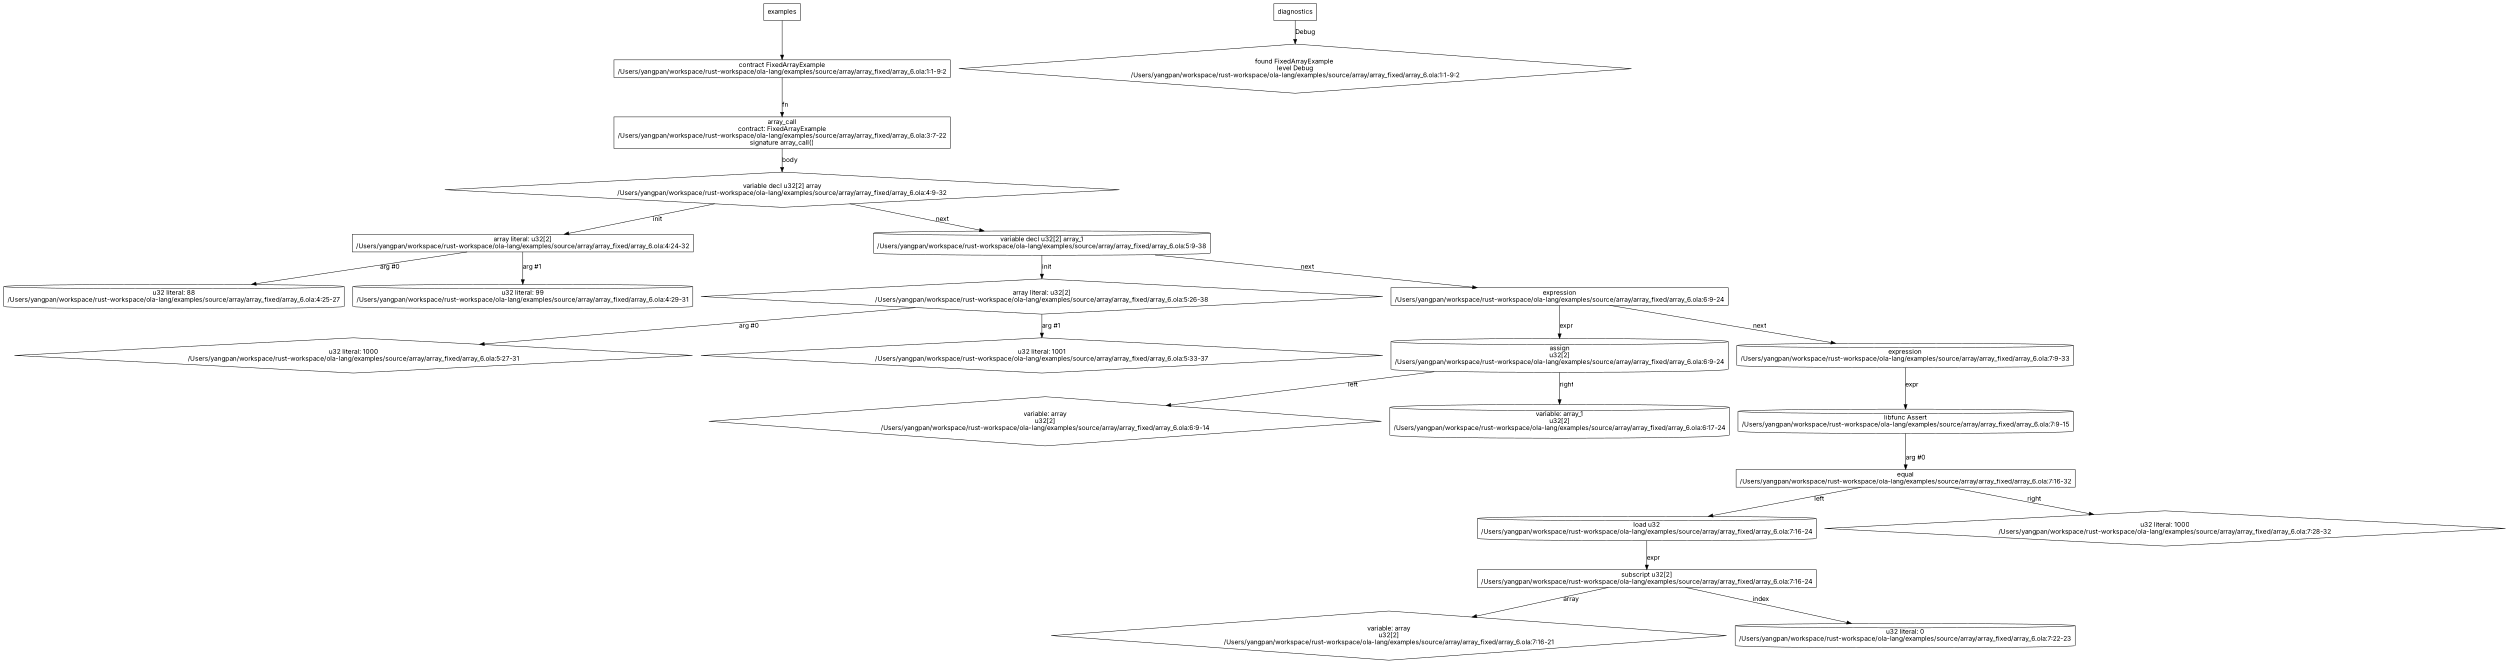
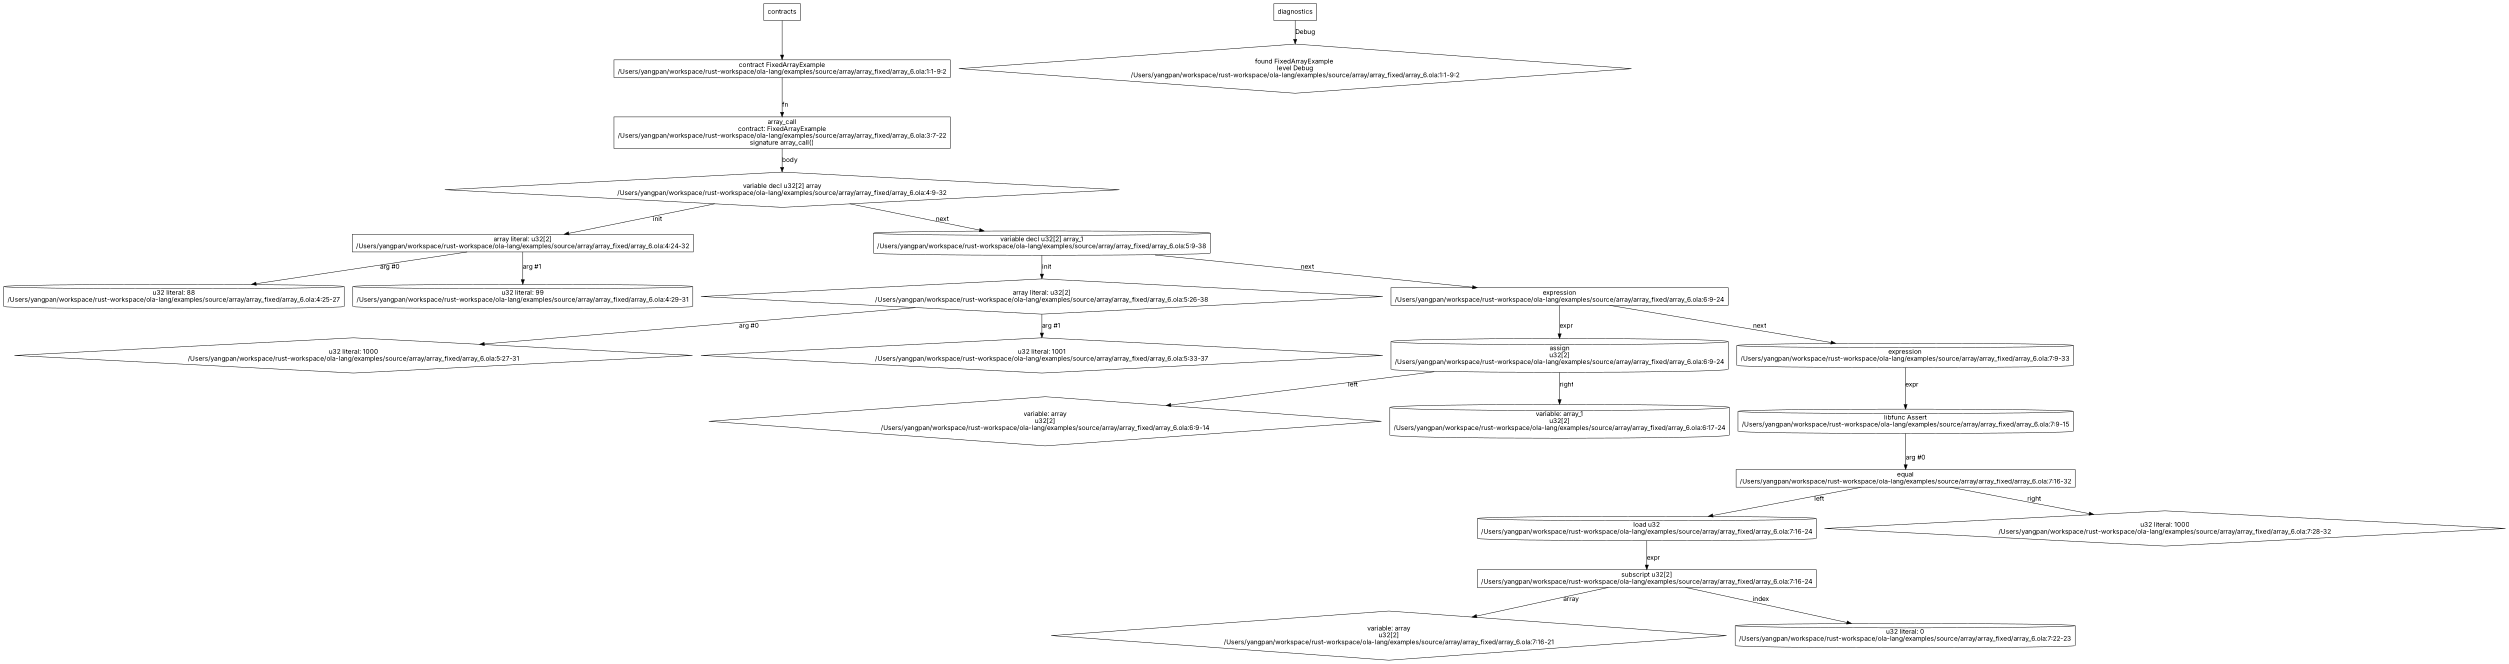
(782, 12) -> (782, 12)
